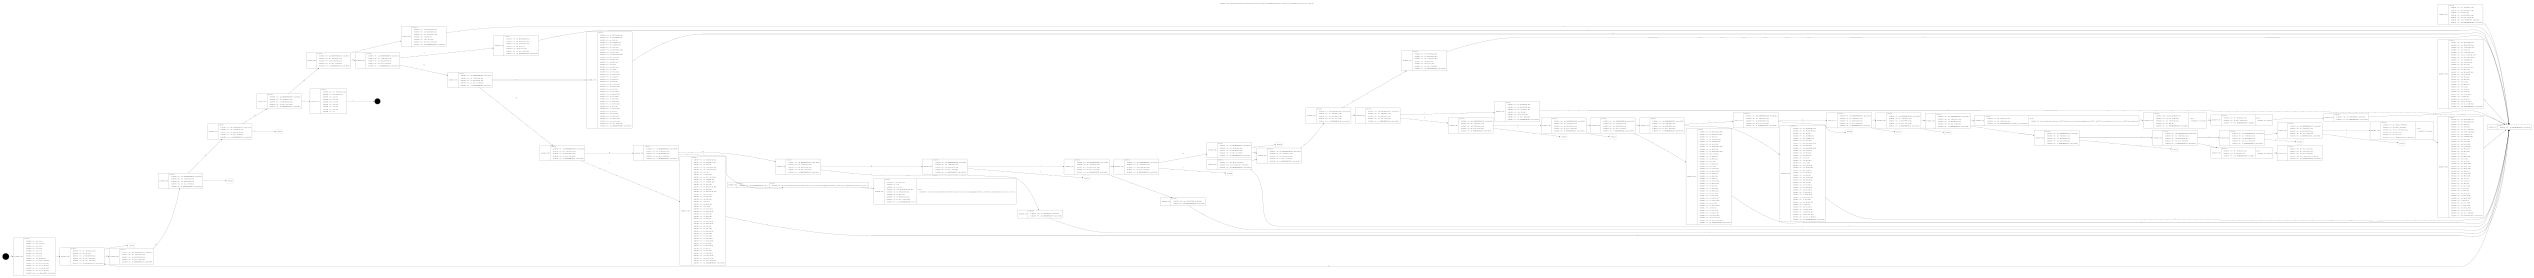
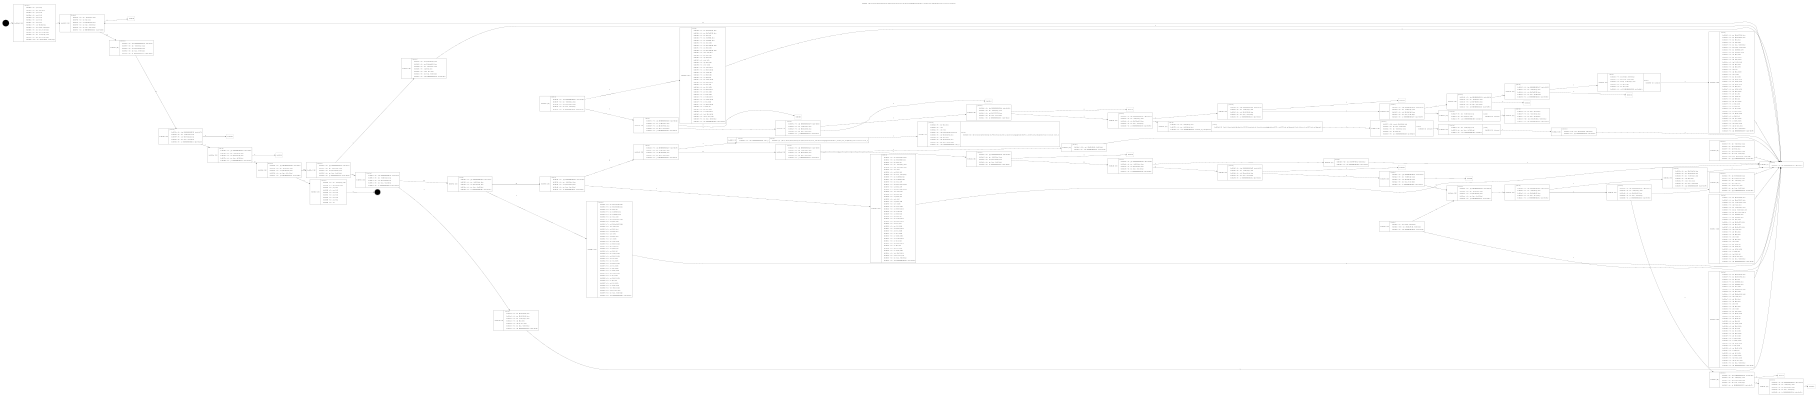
(1613, 126) -> none
